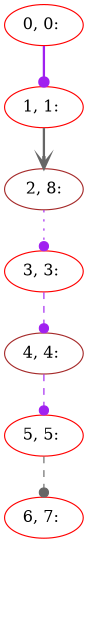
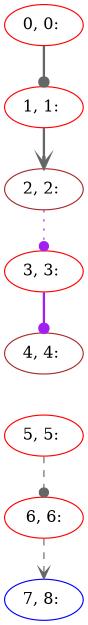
(44, 62) -> (44, 62)
(44, 189) -> (44, 189)
(44, 308) -> (44, 308)
(44, 390) -> none
(44, 518) -> (44, 518)
none -> (44, 600)
